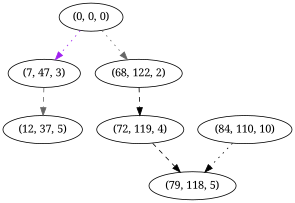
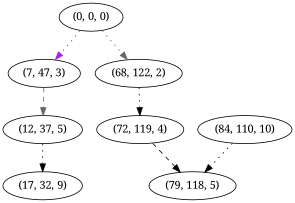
(139, 98) -> (139, 98)
none -> (43, 186)
